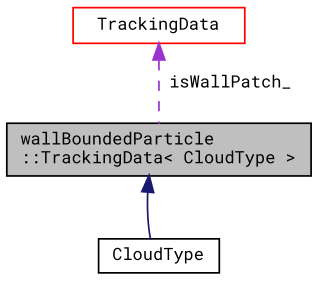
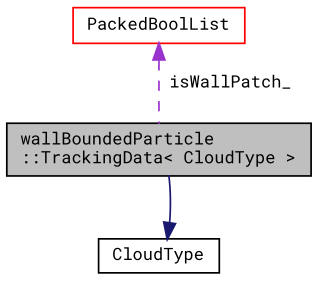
(159, 26) -> (159, 26)
(148, 216) -> (170, 199)
